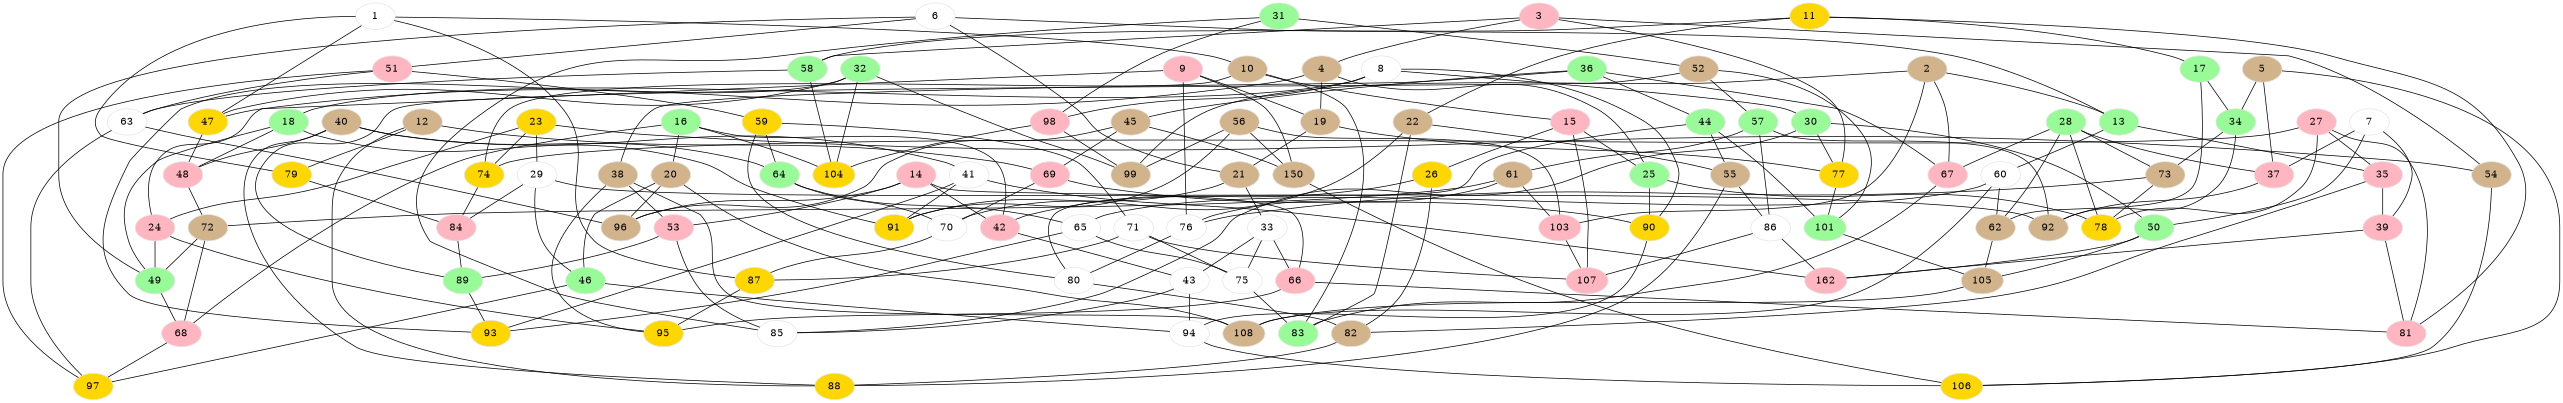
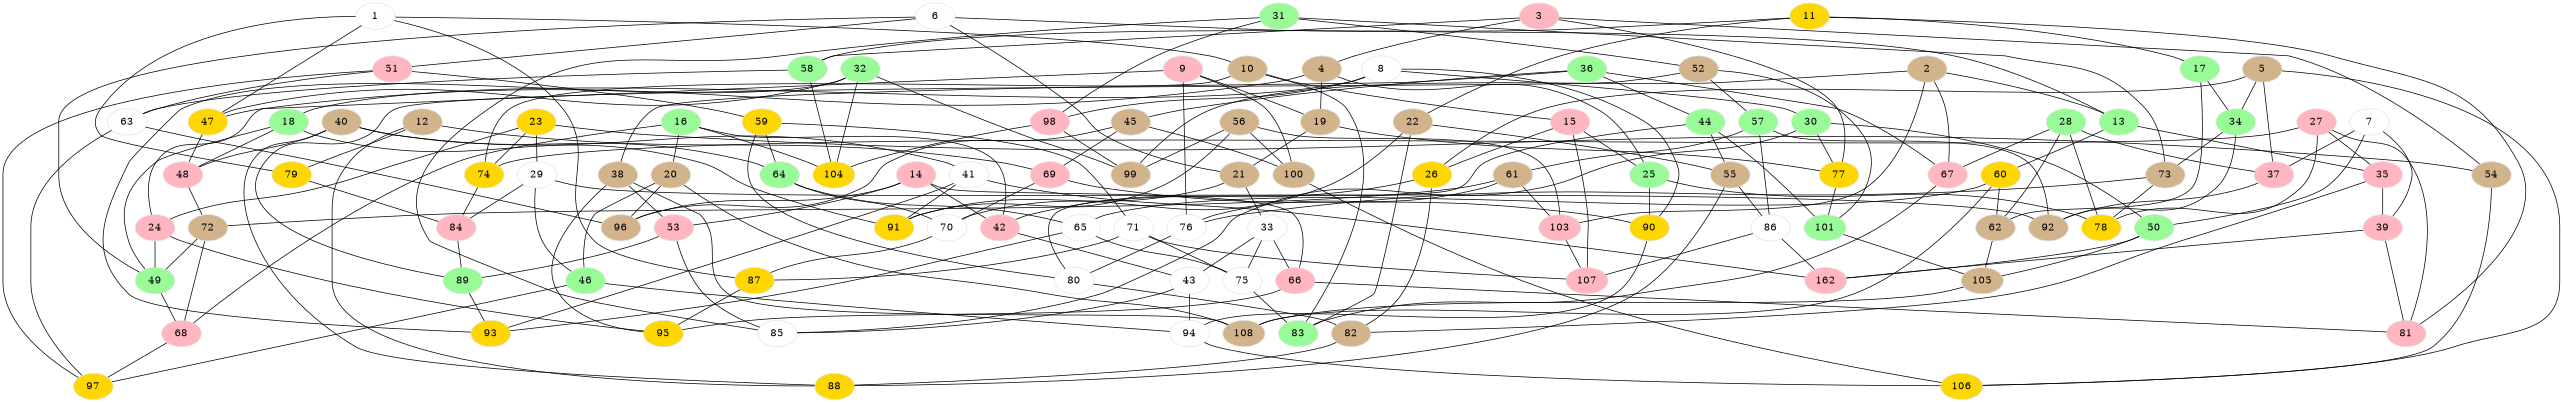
none -> (1837, 90)
(2116, 148) -> (1757, 43)
(1294, 175) -> (1294, 175)
(2001, 175) -> (2001, 175)
